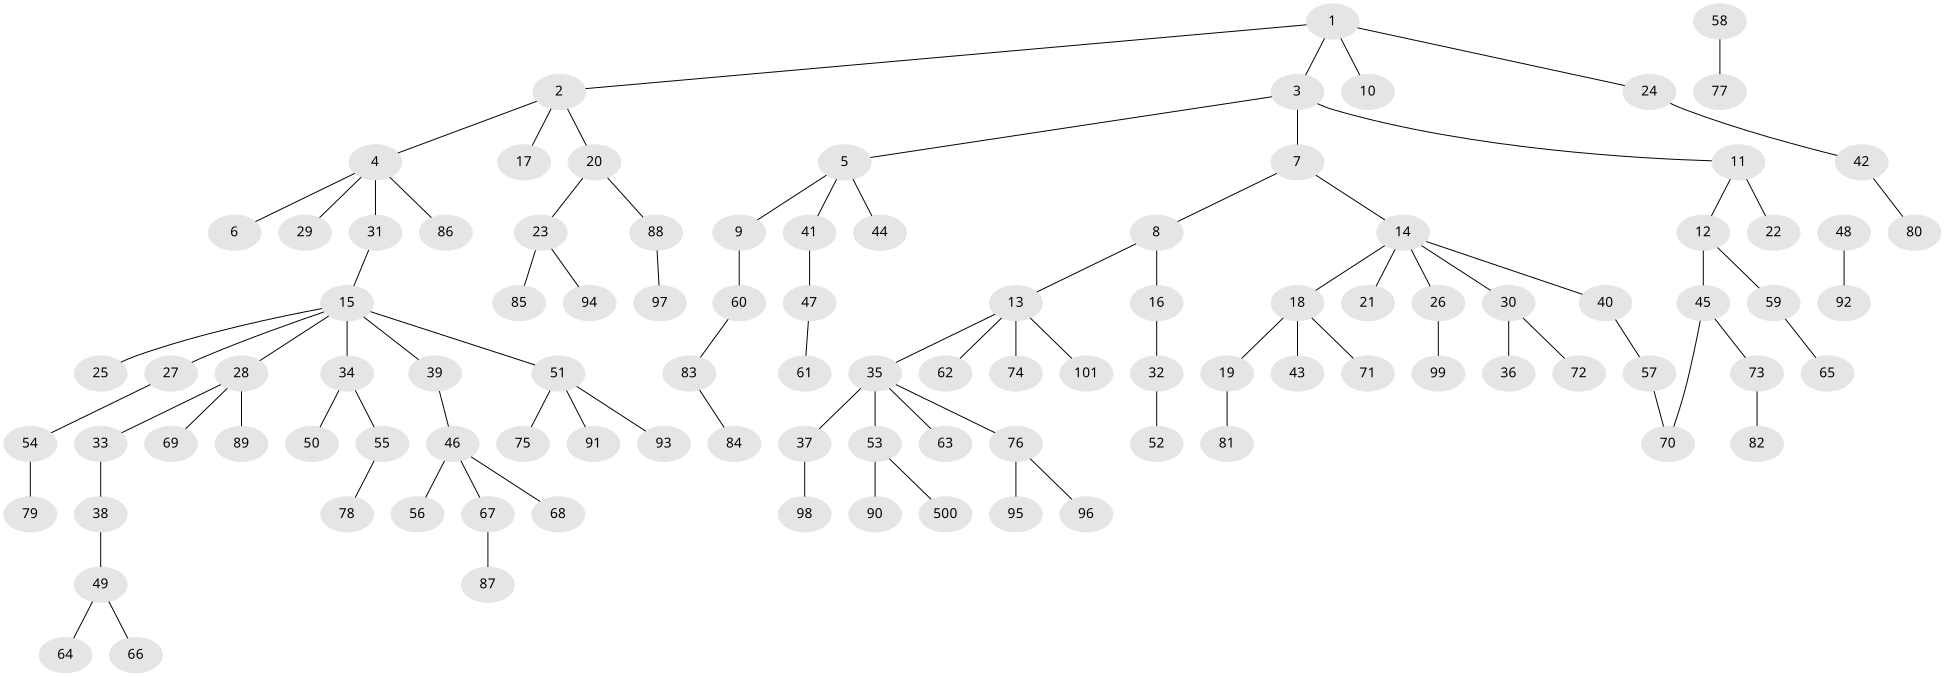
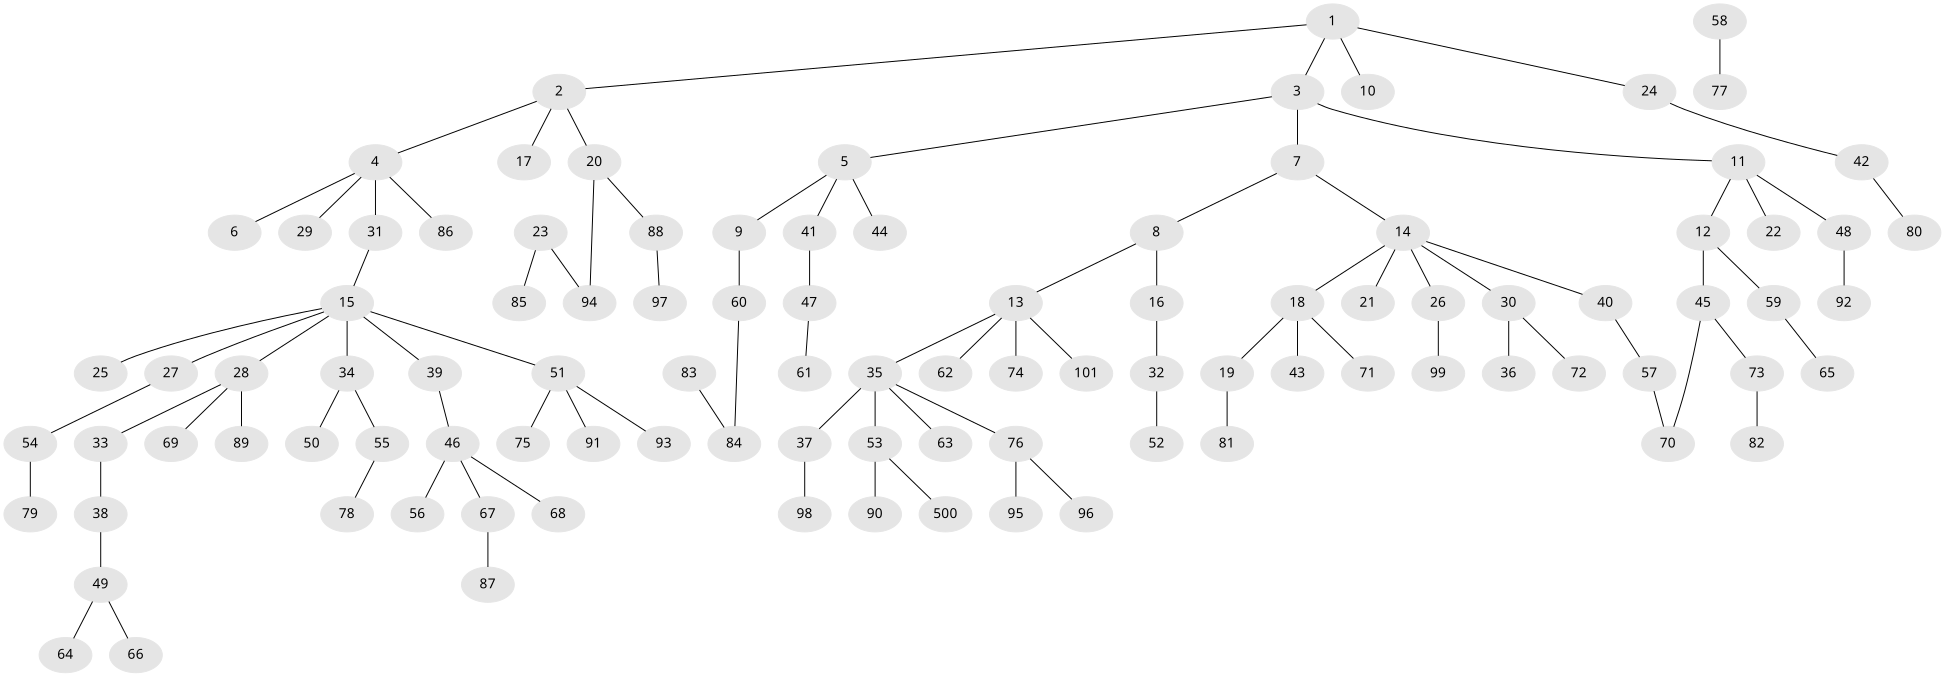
(568, 198) -> (592, 233)
none -> (1791, 198)
(714, 338) -> (737, 373)
